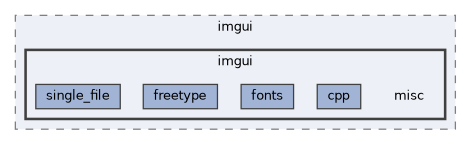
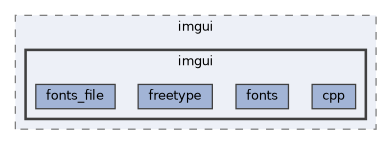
(78, 97) -> (75, 97)
(409, 97) -> none
